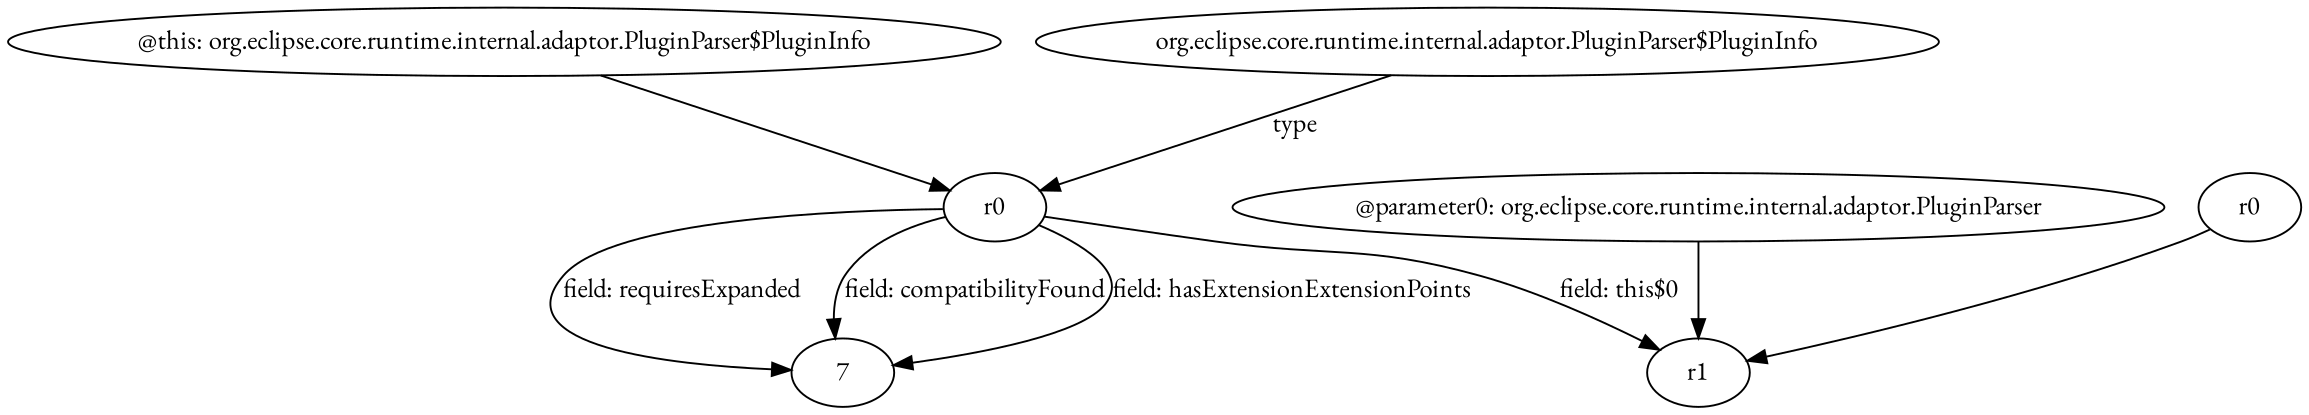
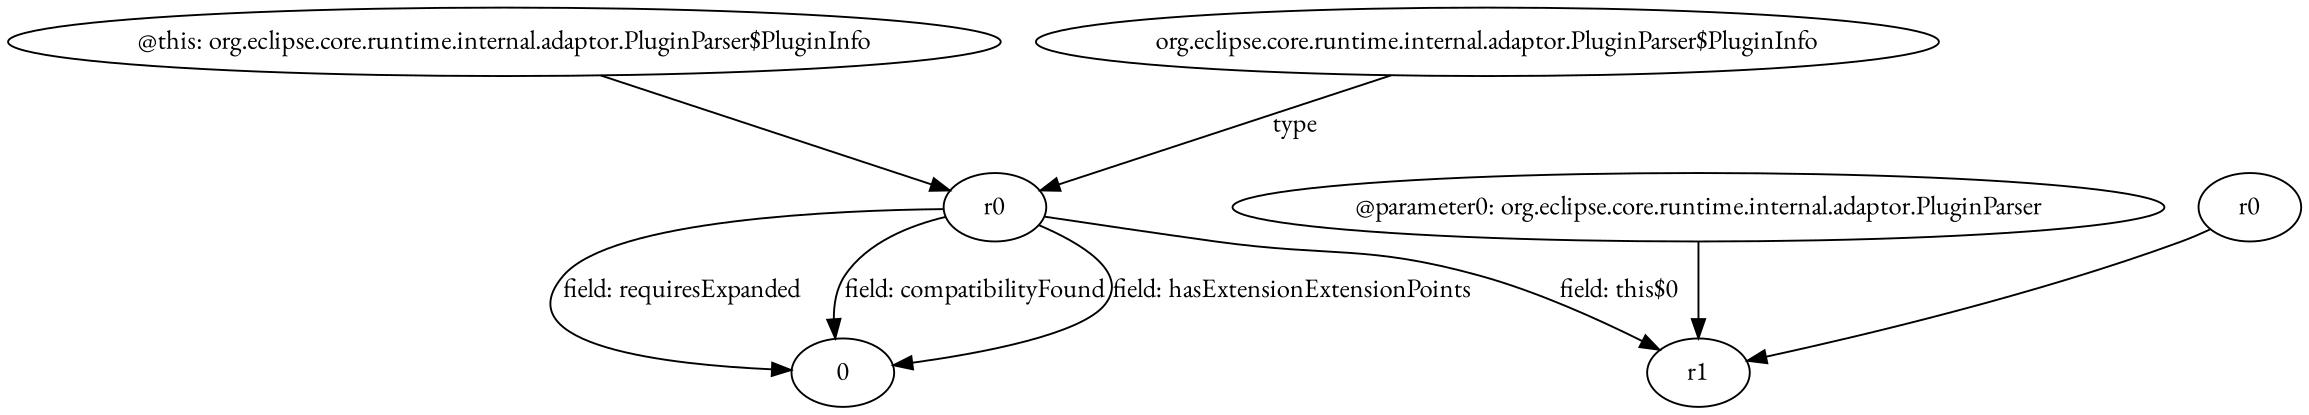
(843, 373) -> (843, 373)
